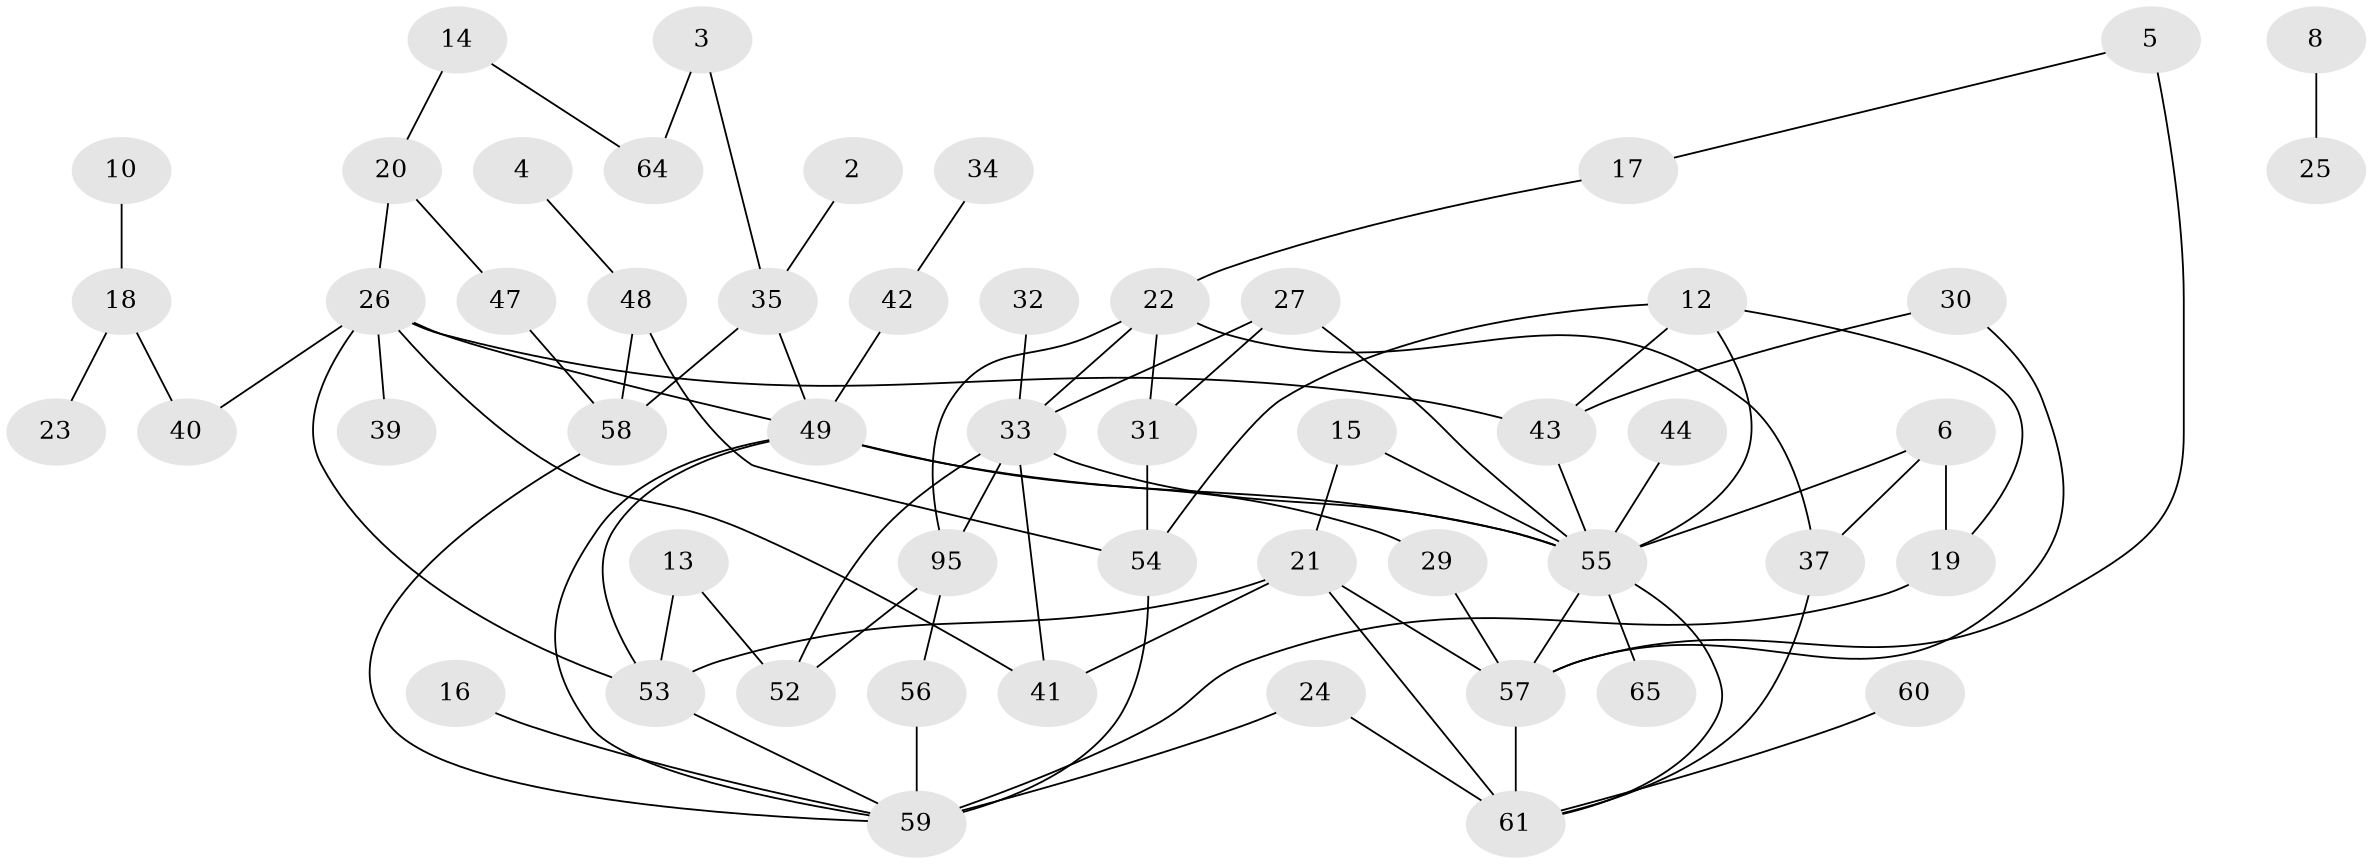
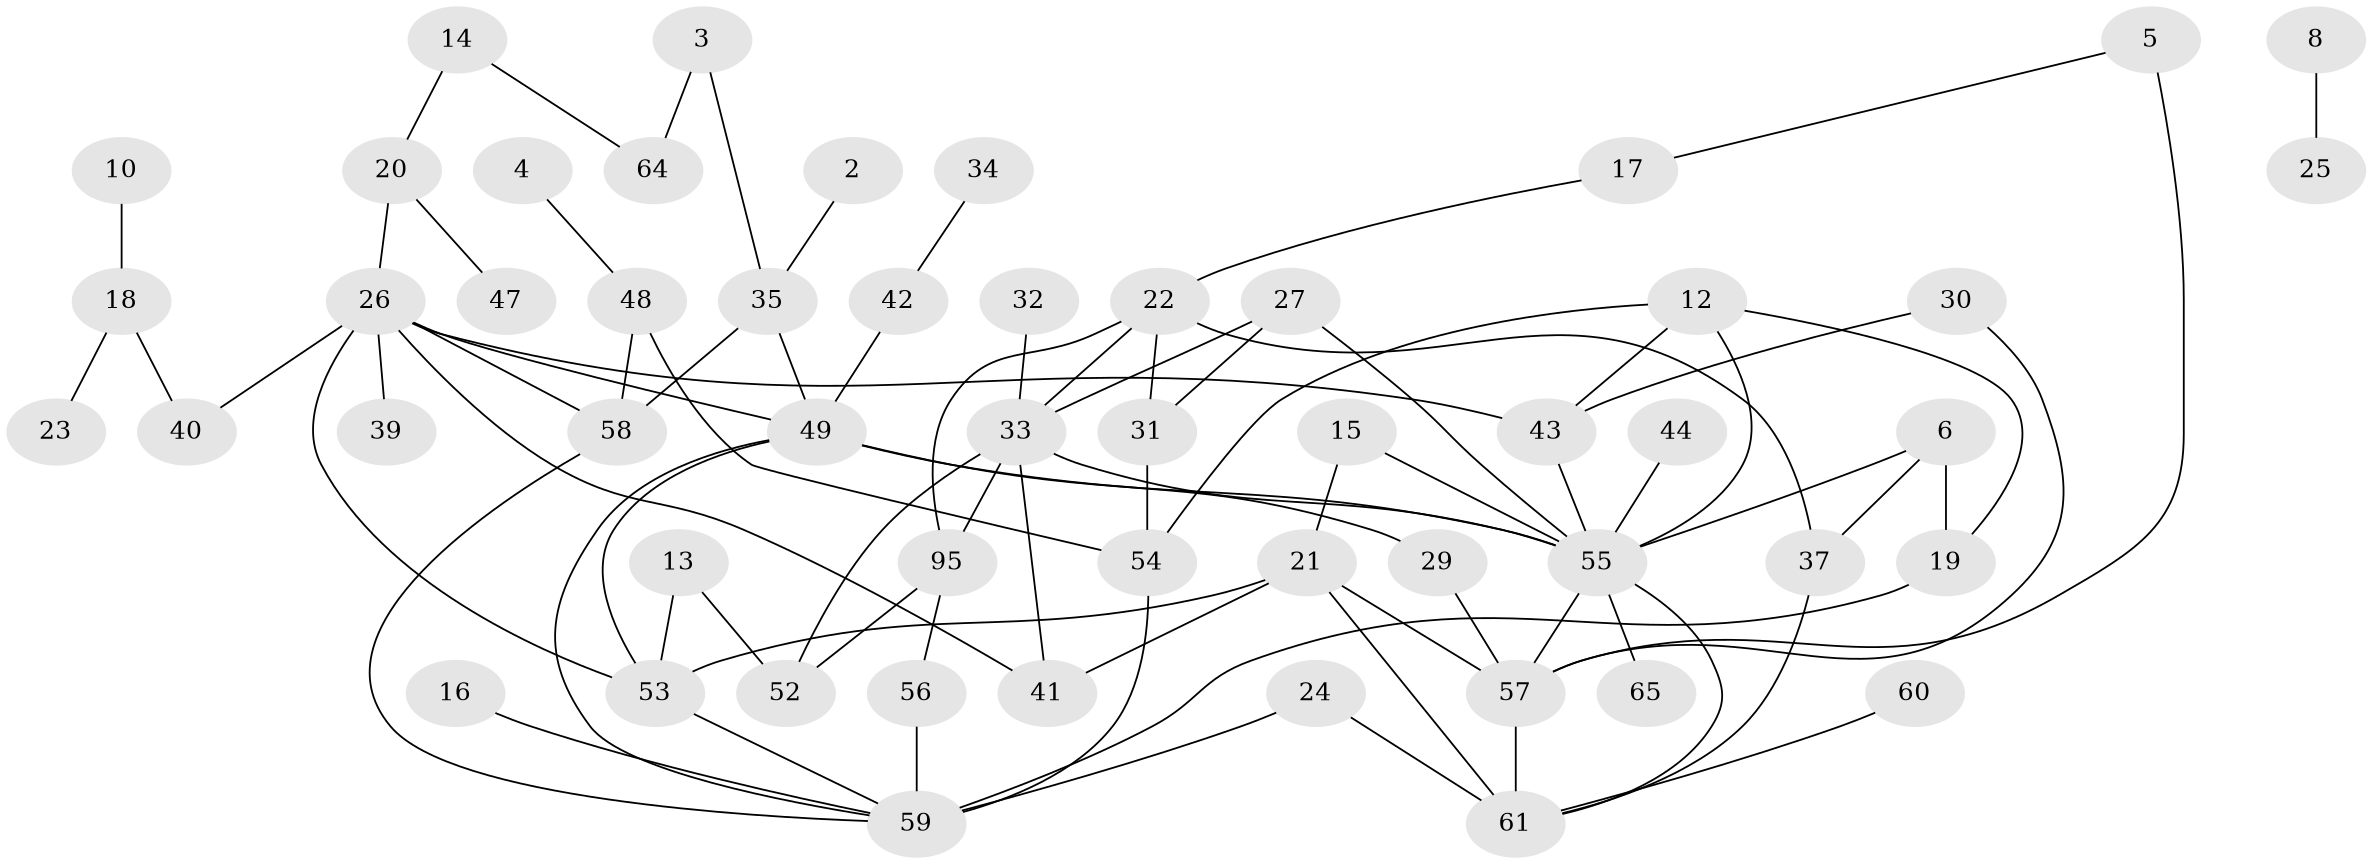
(578, 385) -> (496, 367)
